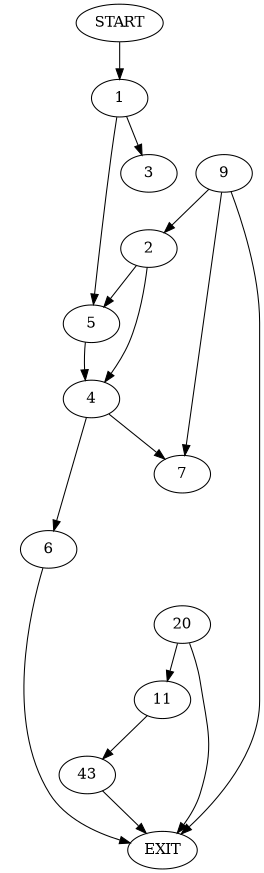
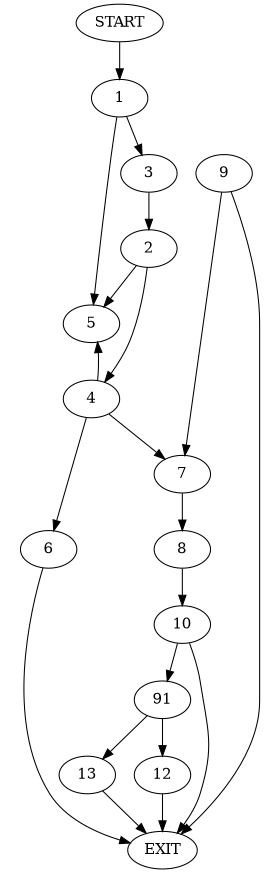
(190, 207) -> (149, 206)
(84, 356) -> (98, 367)
none -> (182, 549)
(182, 625) -> (182, 625)
(162, 700) -> (162, 700)
(87, 775) -> (87, 775)
none -> (162, 775)
